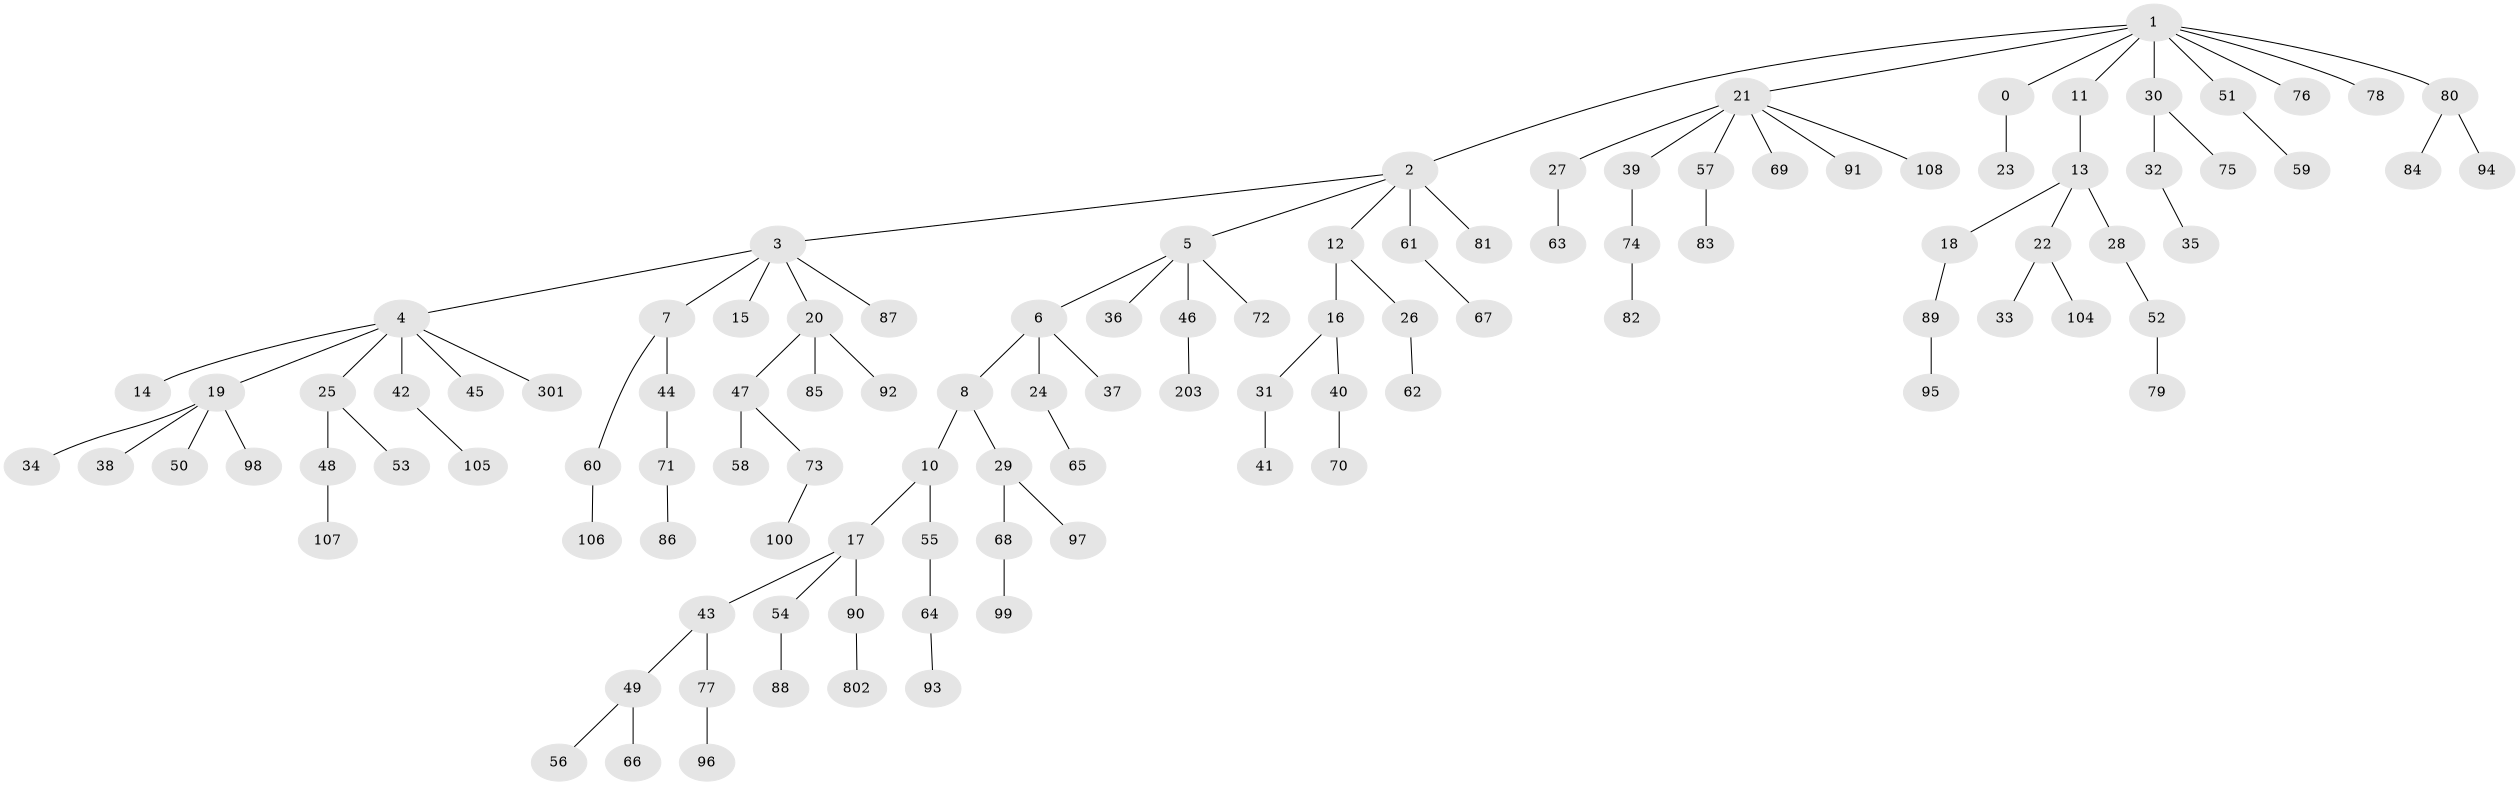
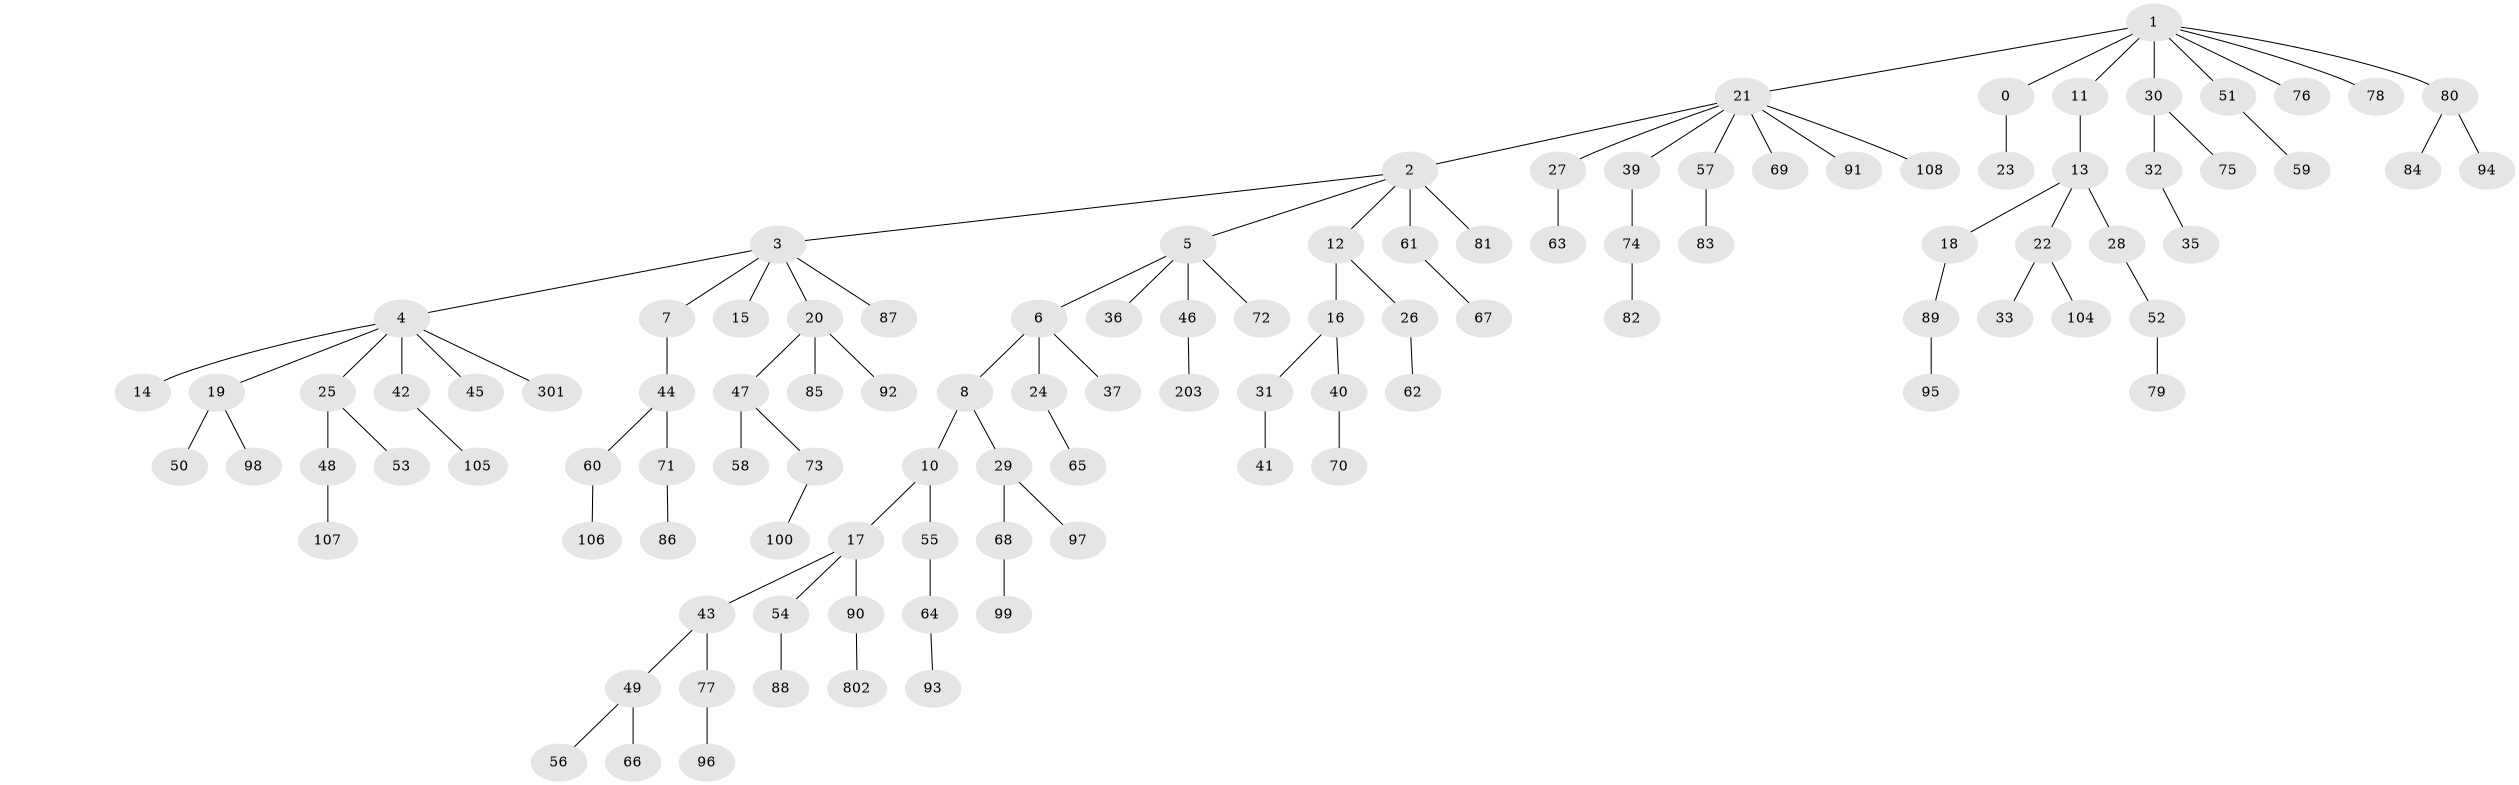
(1775, 65) -> (1577, 134)
(622, 390) -> (630, 430)
(32, 467) -> none
(106, 467) -> none
